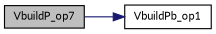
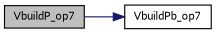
(168, 17) -> (168, 17)
